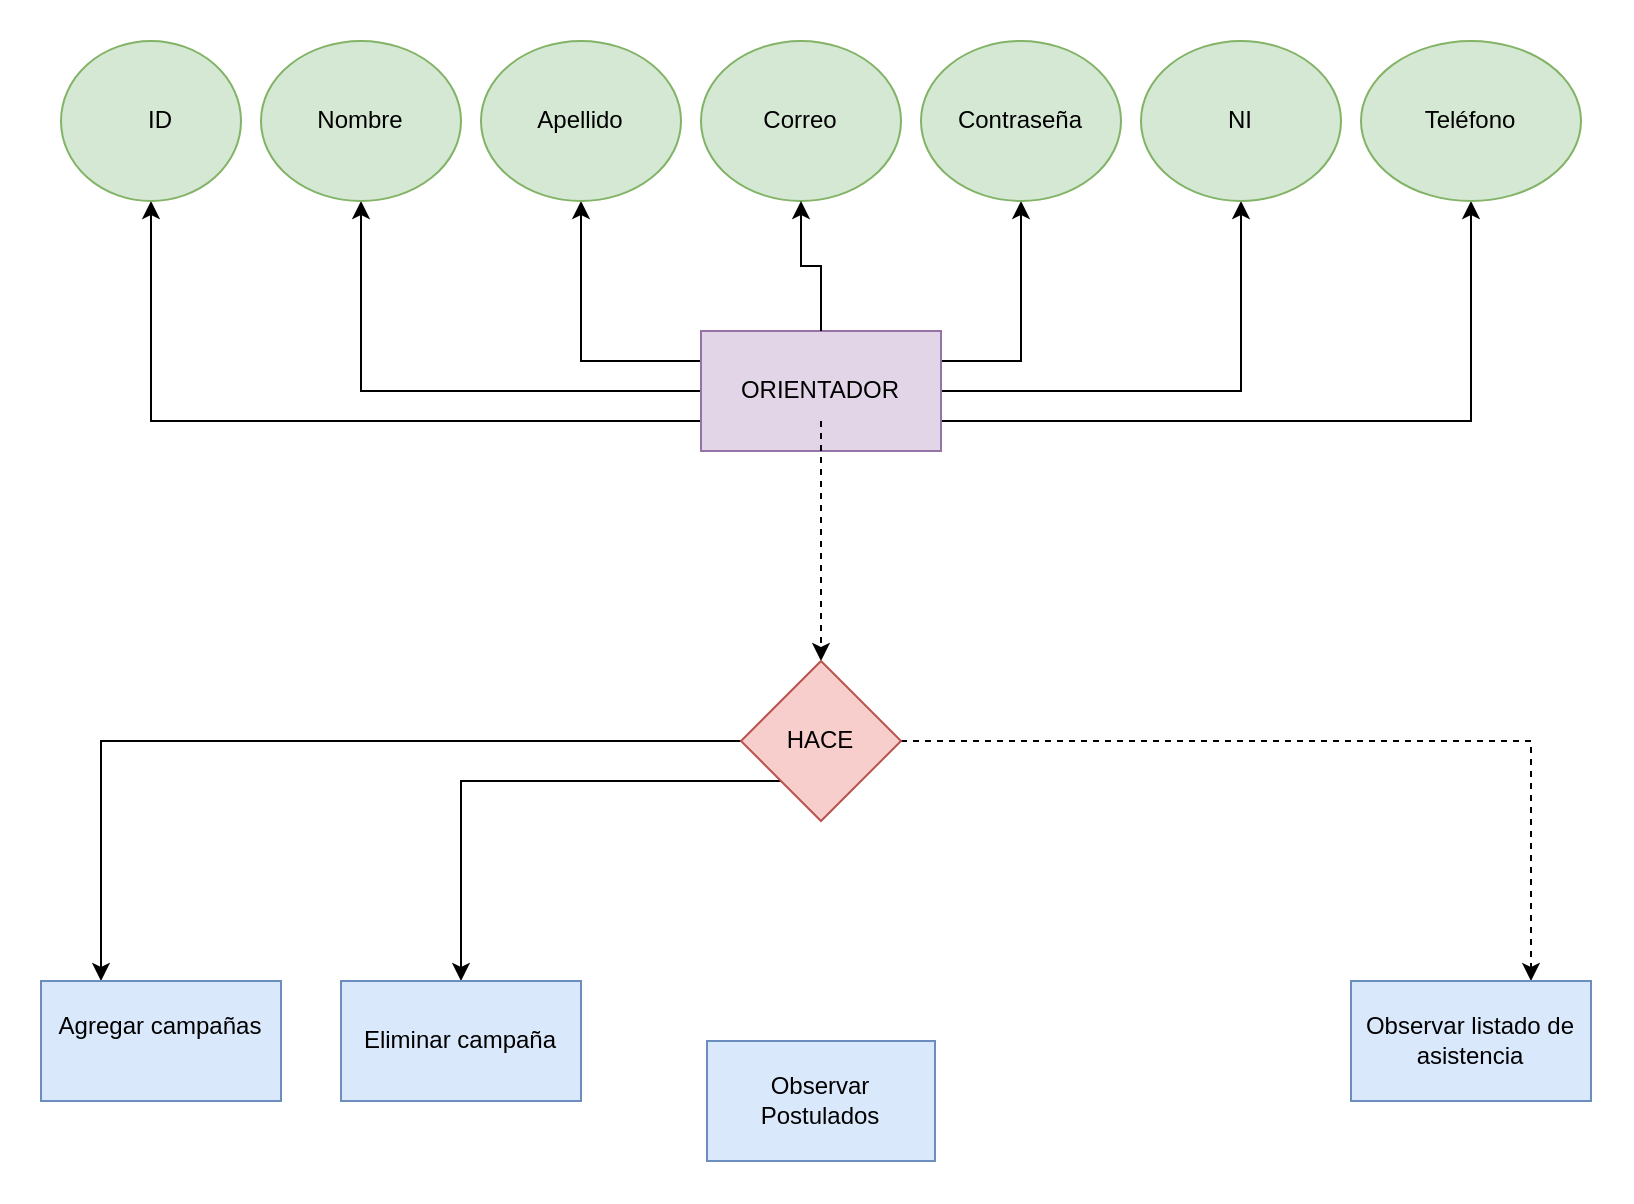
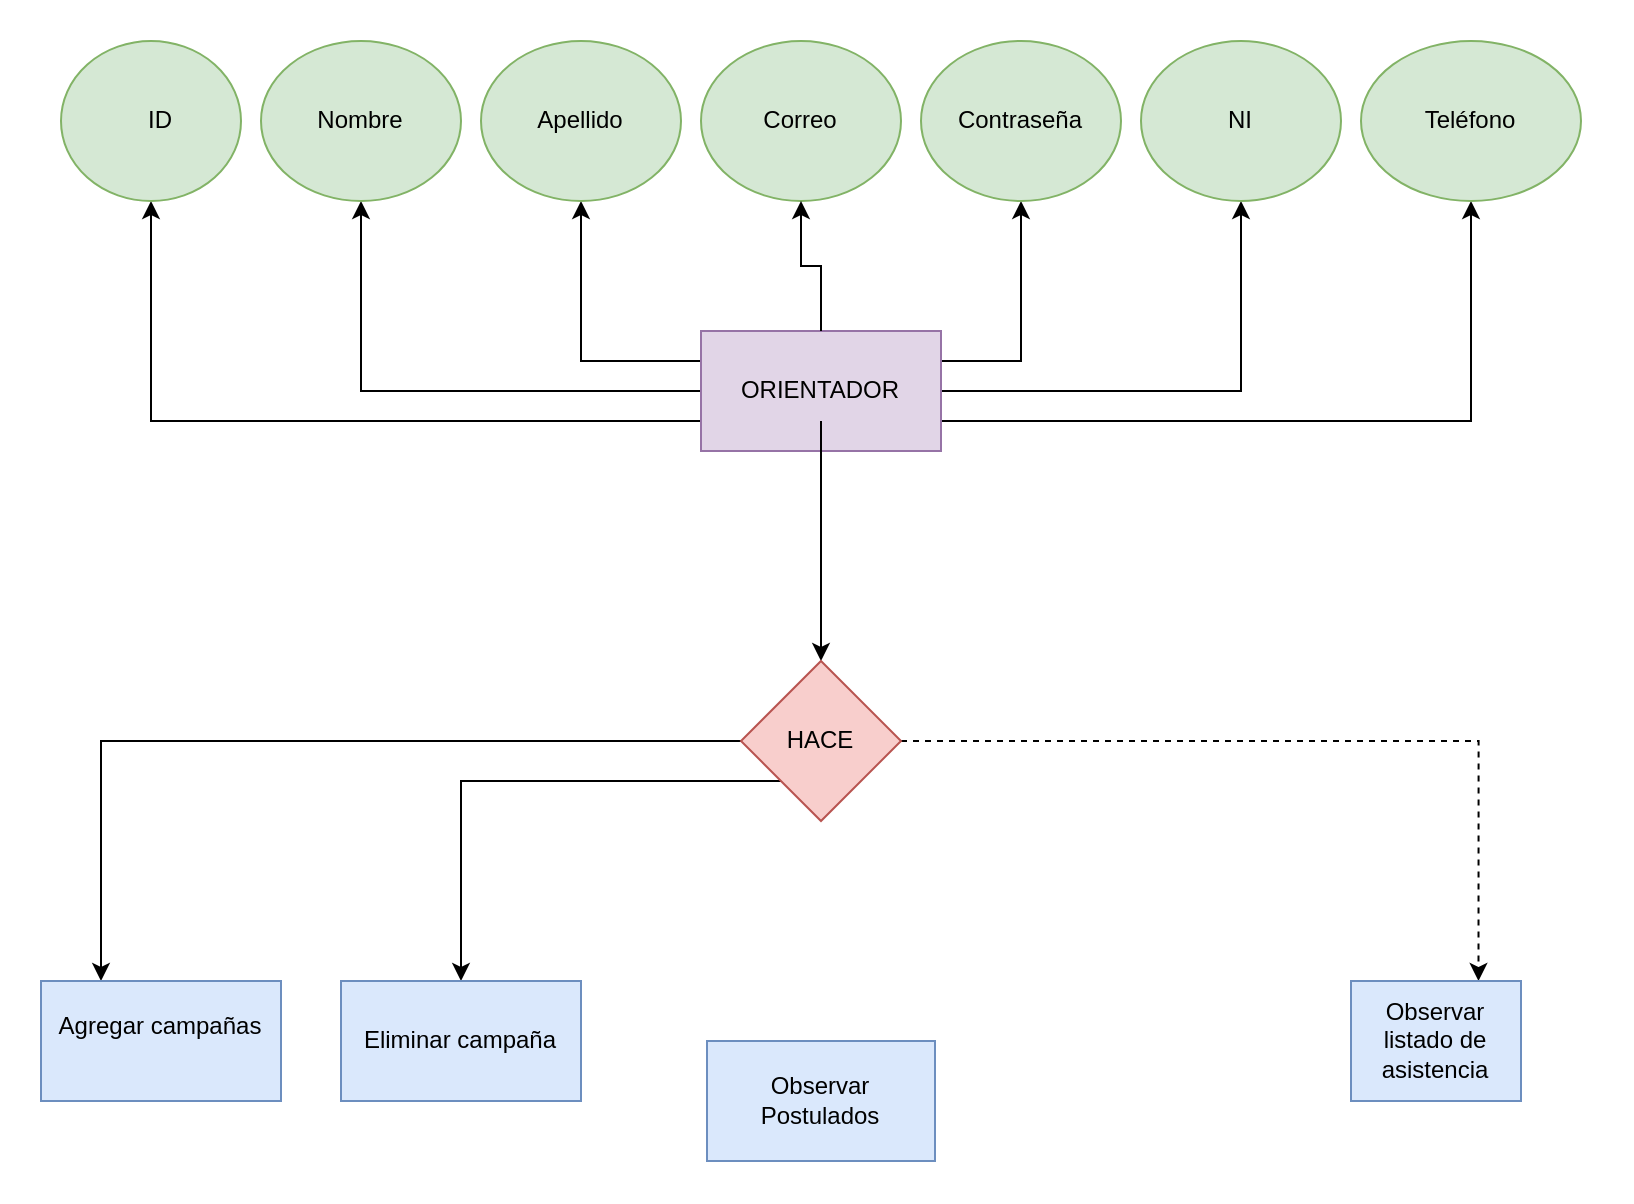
(821, 536) -> (821, 536)
(1471, 1041) -> (1436, 1041)
